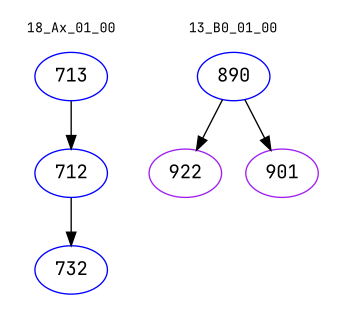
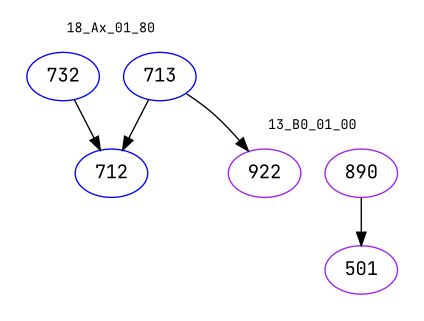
(72, 29) -> (111, 29)
(234, 77) -> (361, 173)
(213, 119) -> (226, 126)
(282, 173) -> (361, 270)
(71, 215) -> (84, 119)
